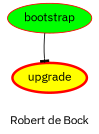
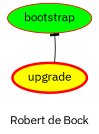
(44, 46) -> (55, 50)
